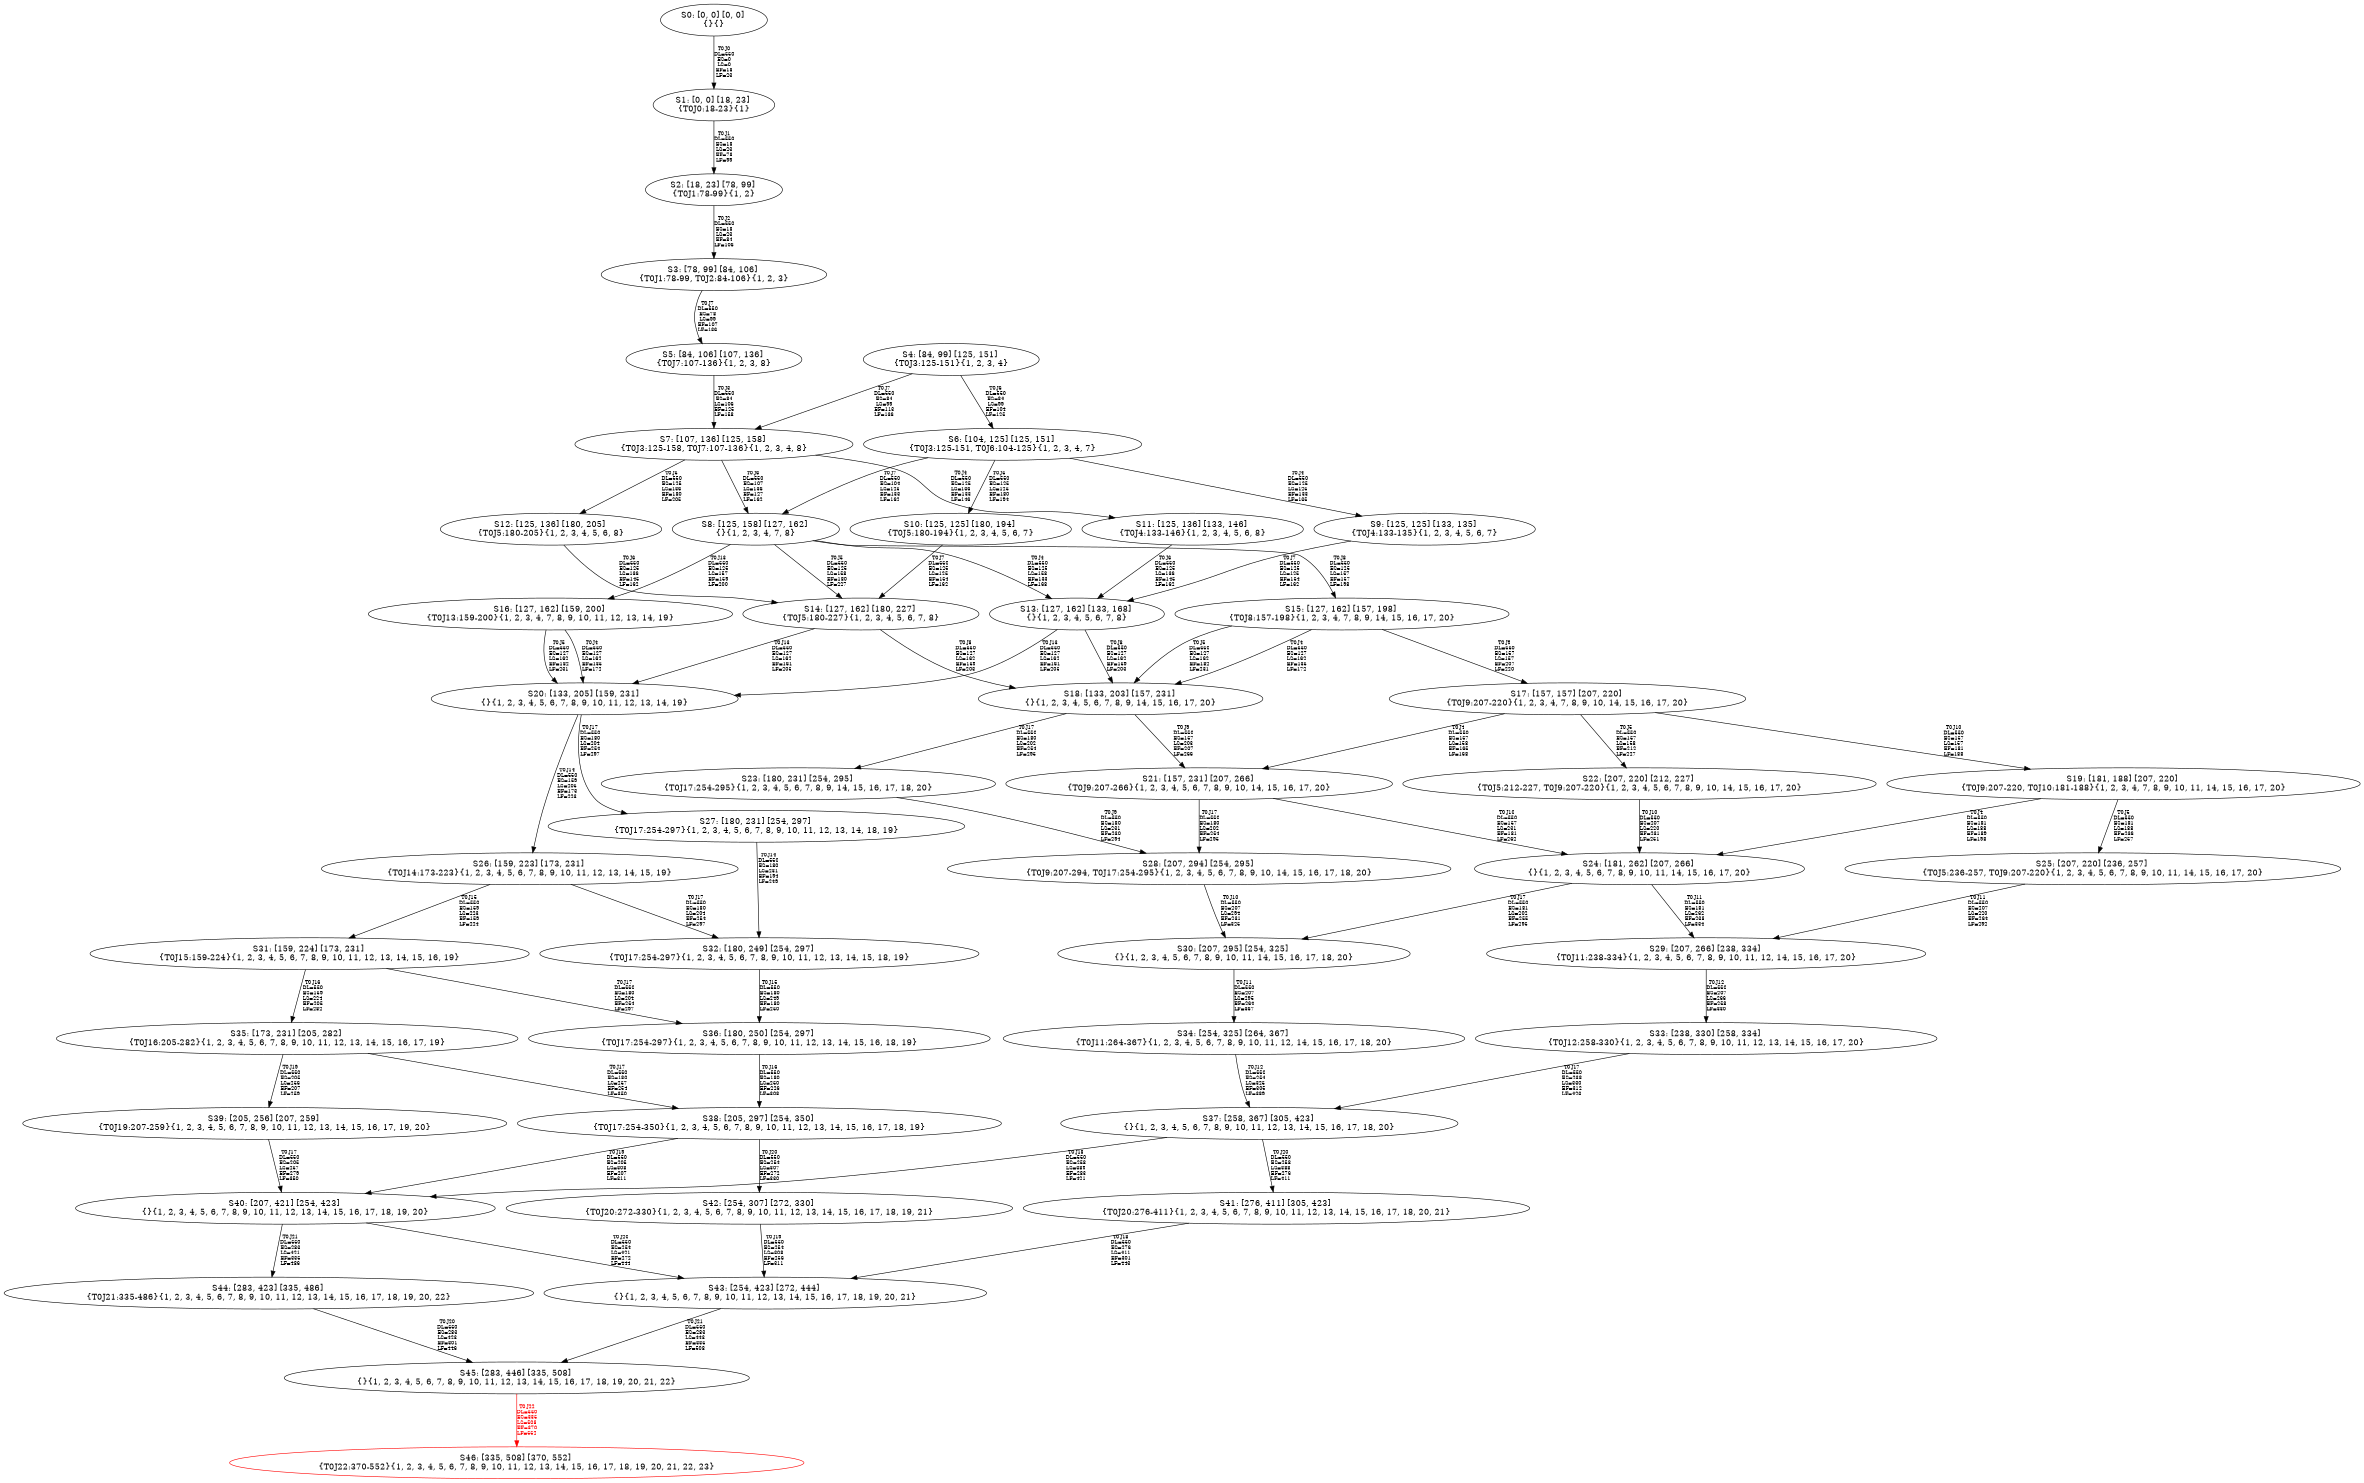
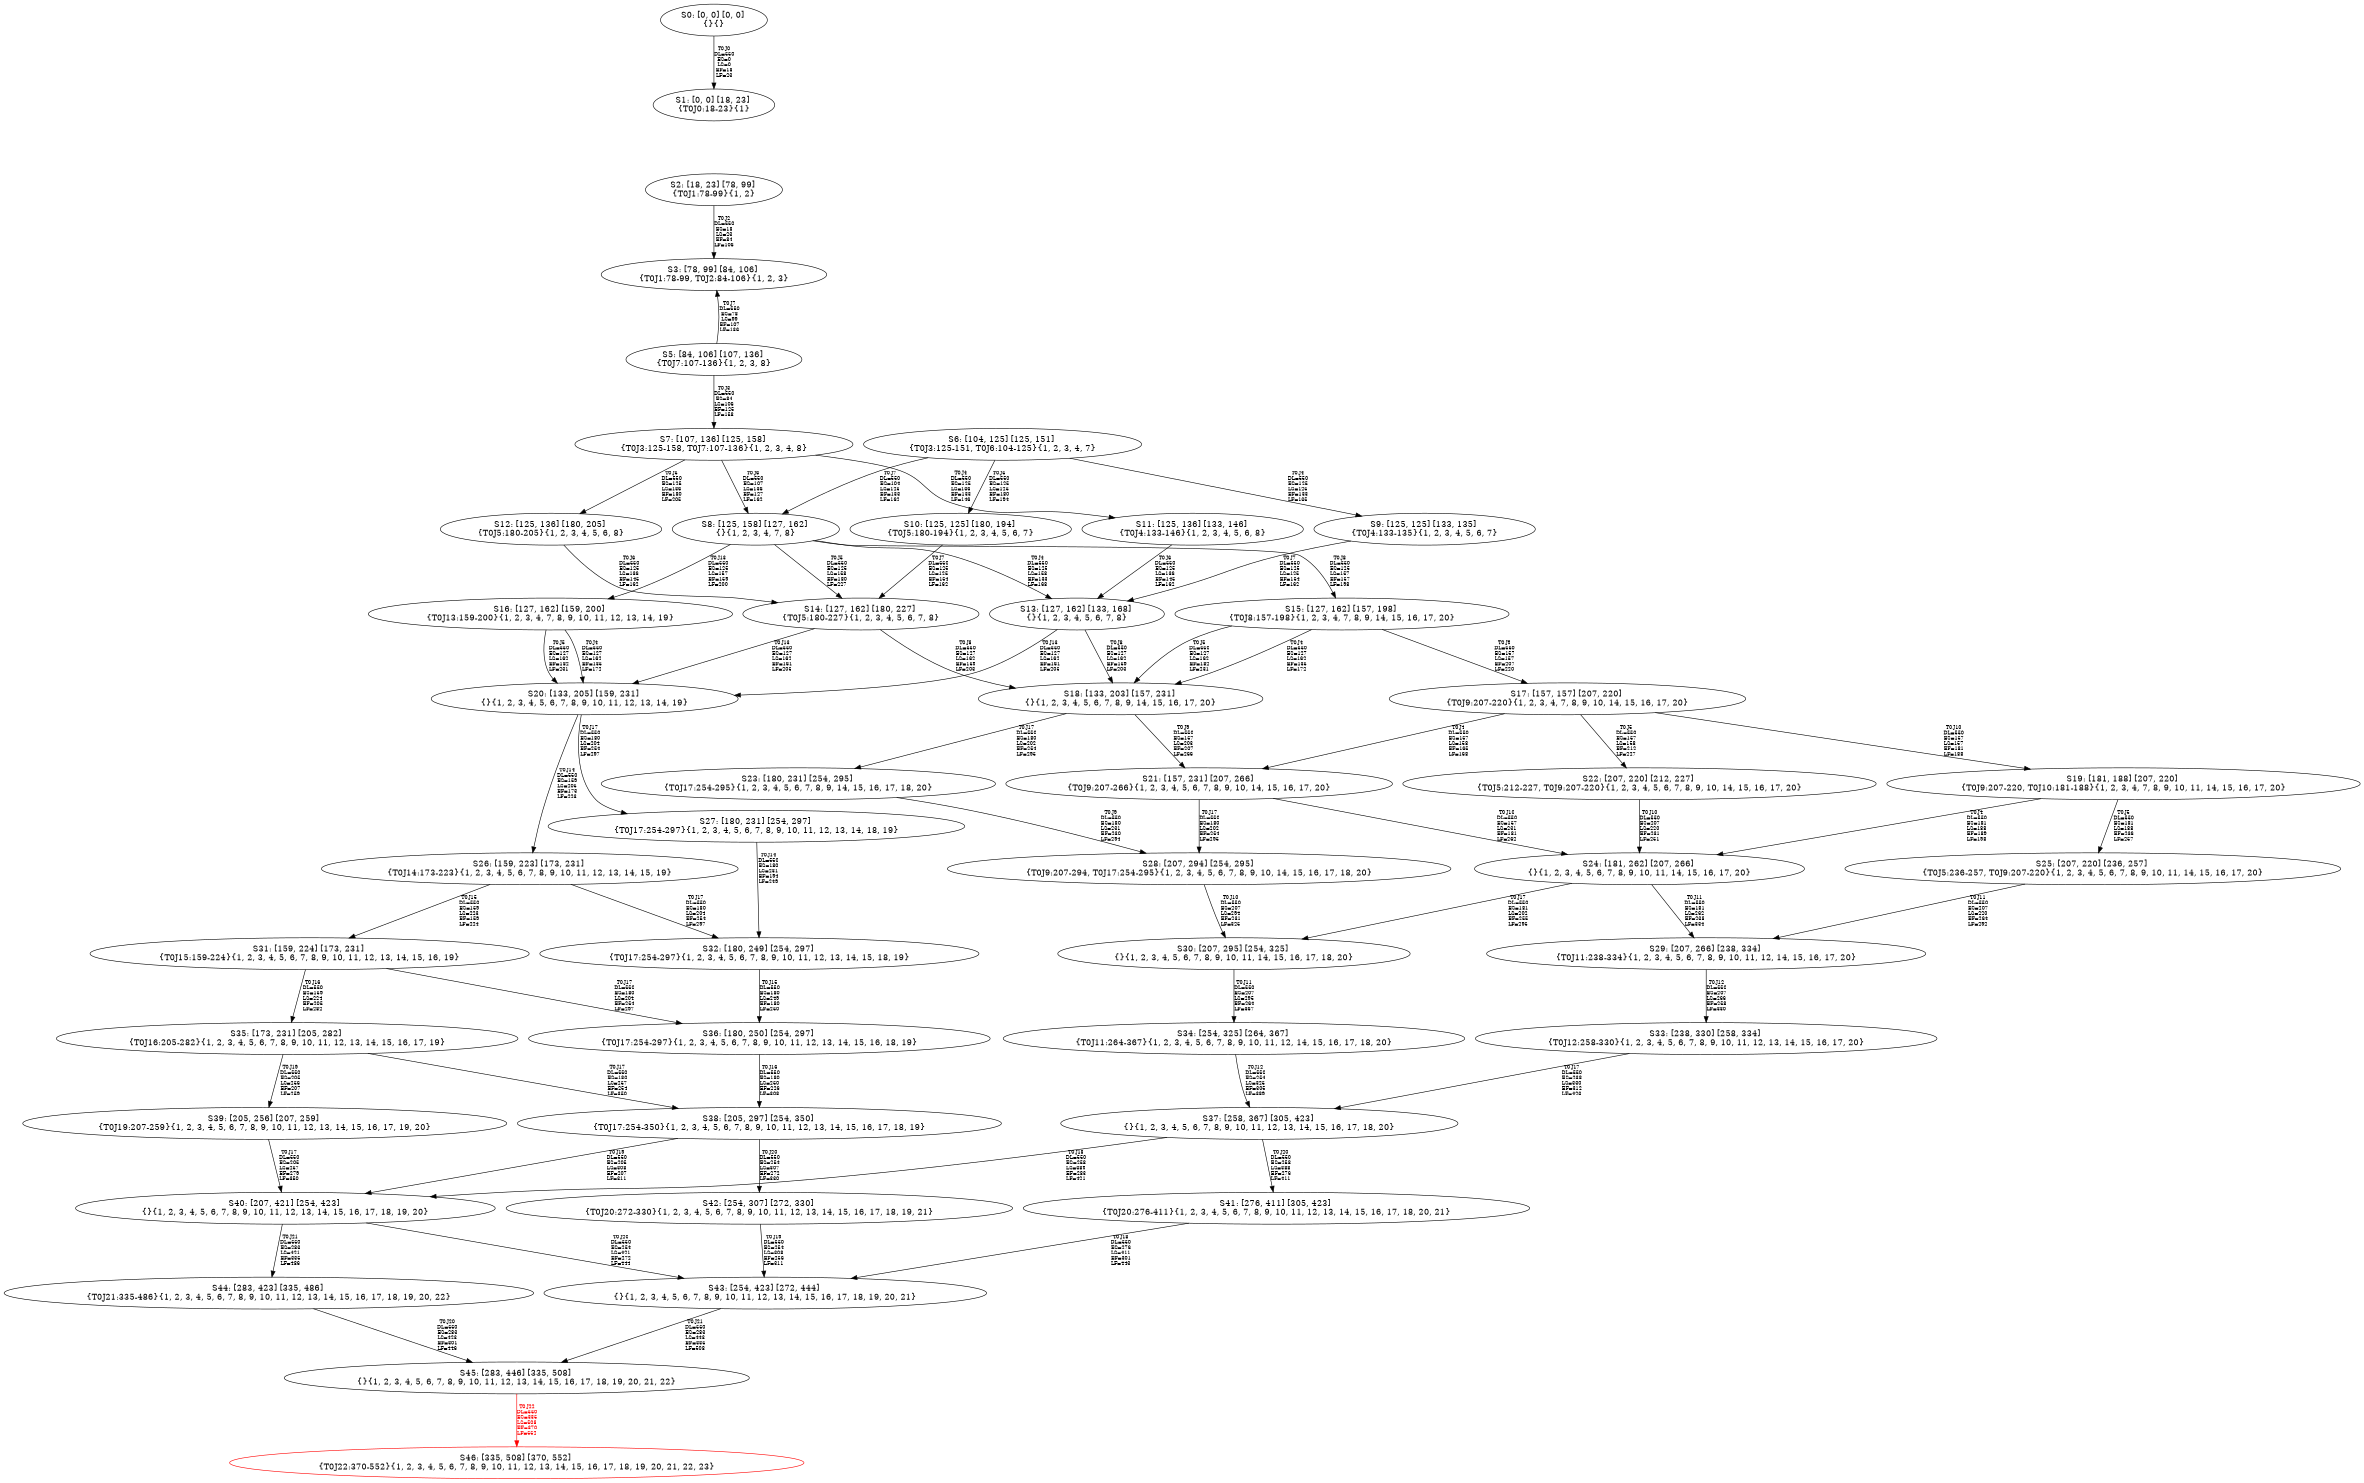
(714, 144) -> none
(695, 314) -> (719, 320)
(951, 359) -> none
